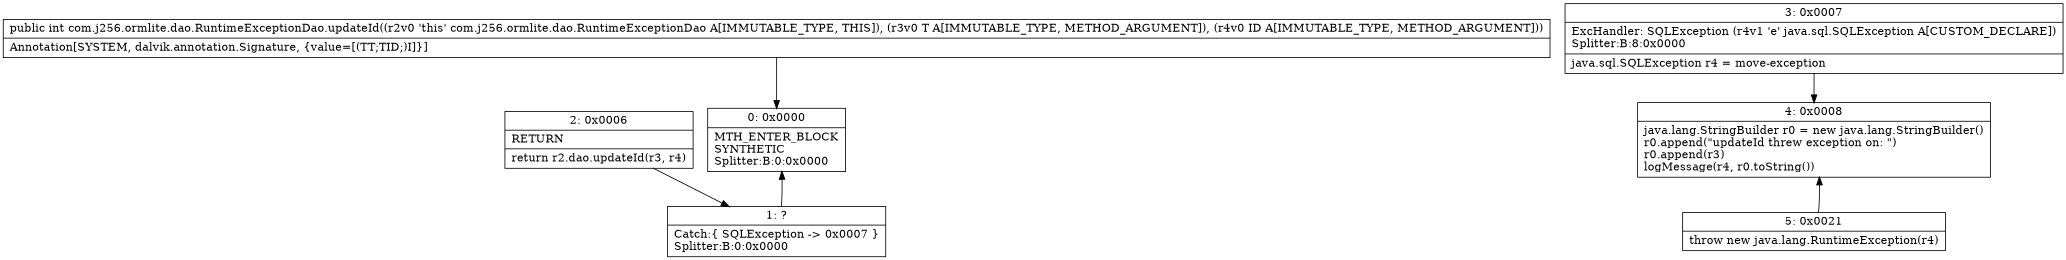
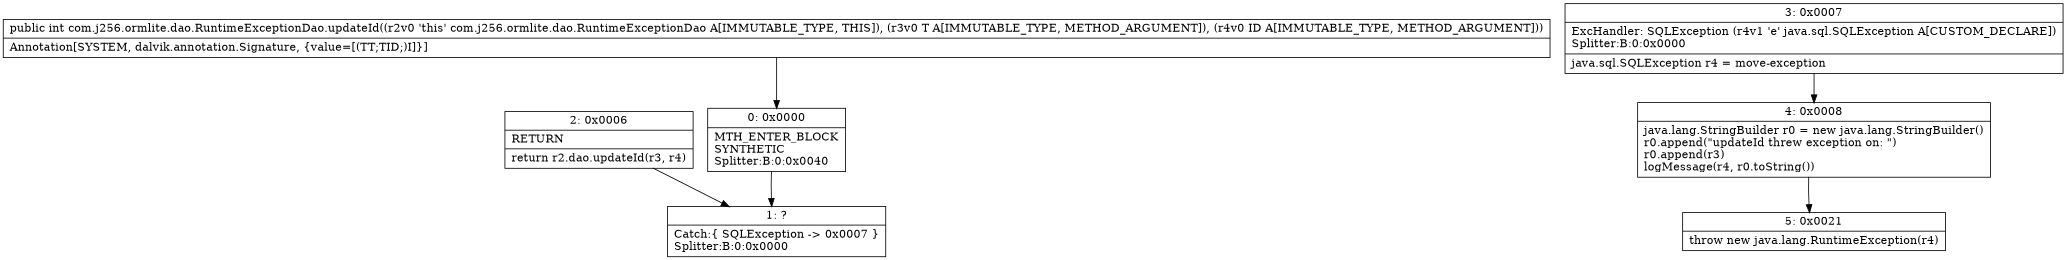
(1629, 44) -> (1629, 44)
(772, 161) -> (772, 161)
(782, 193) -> (771, 185)
(1819, 199) -> (1809, 191)
